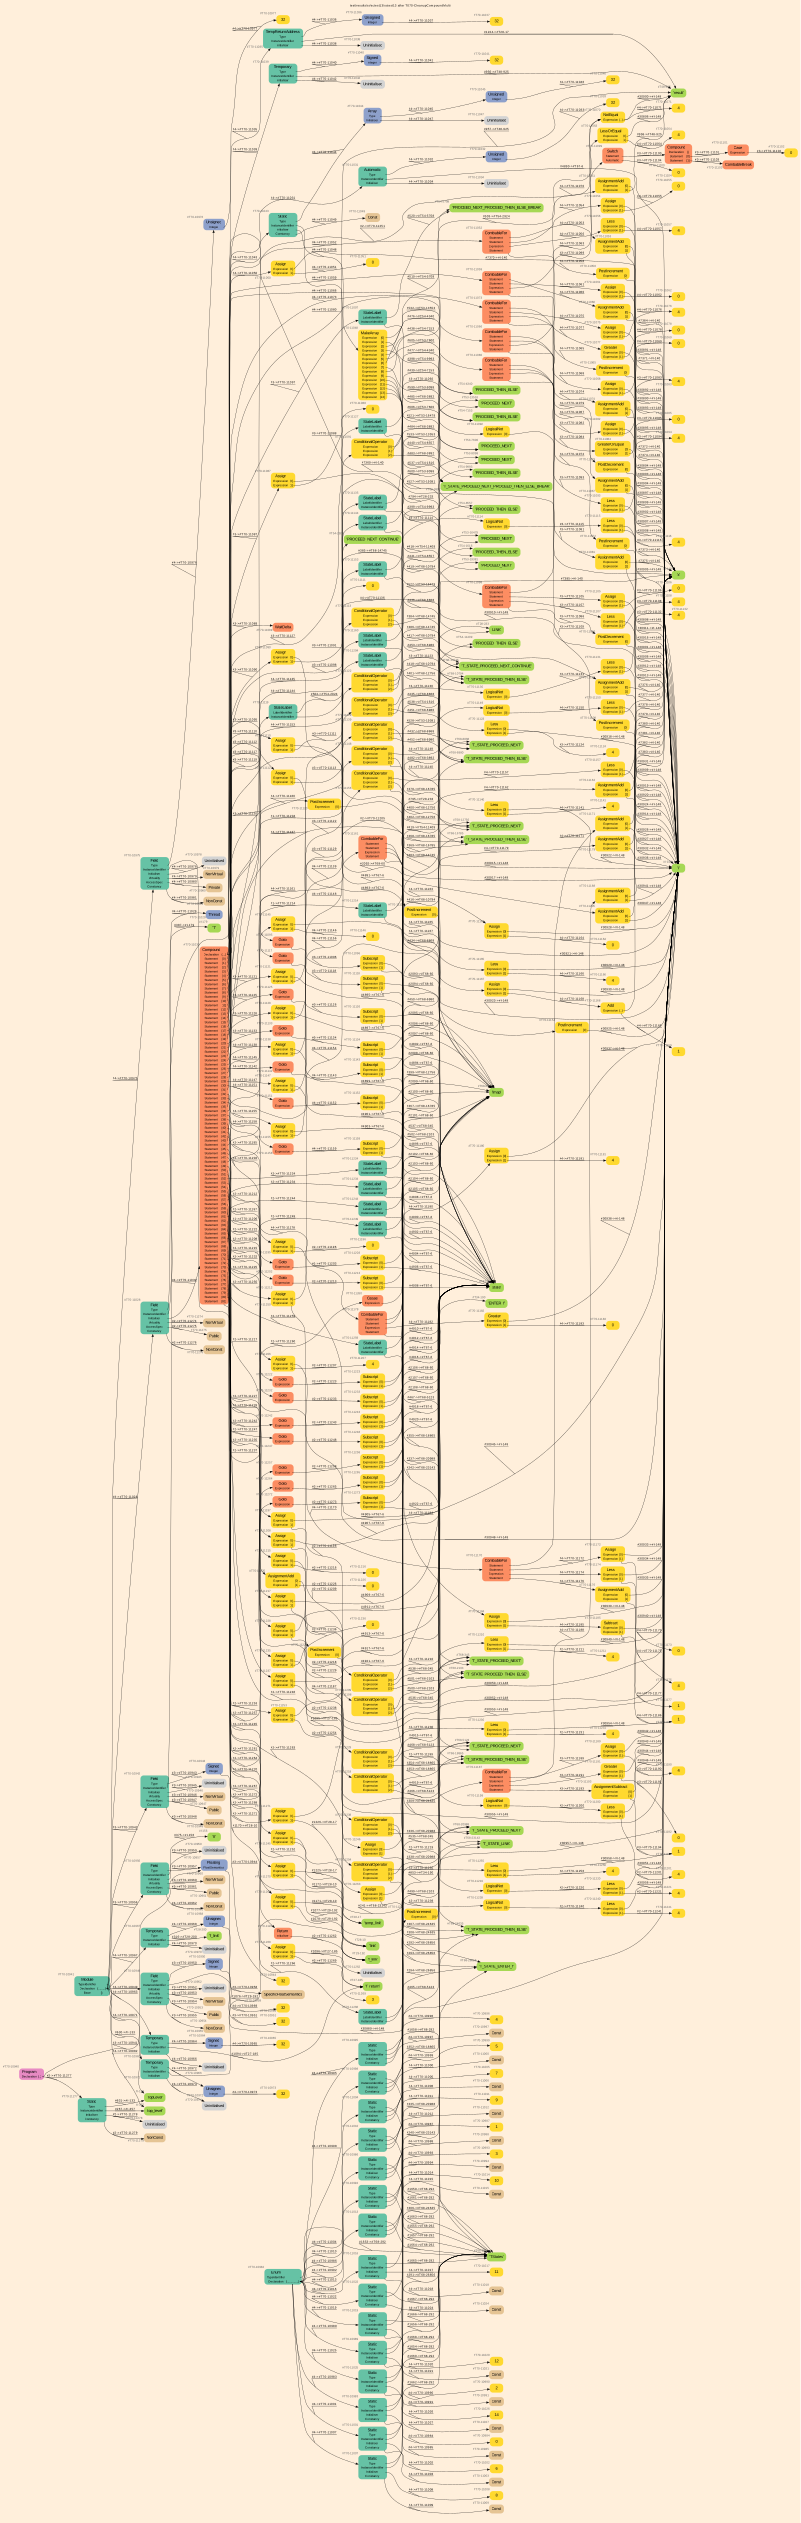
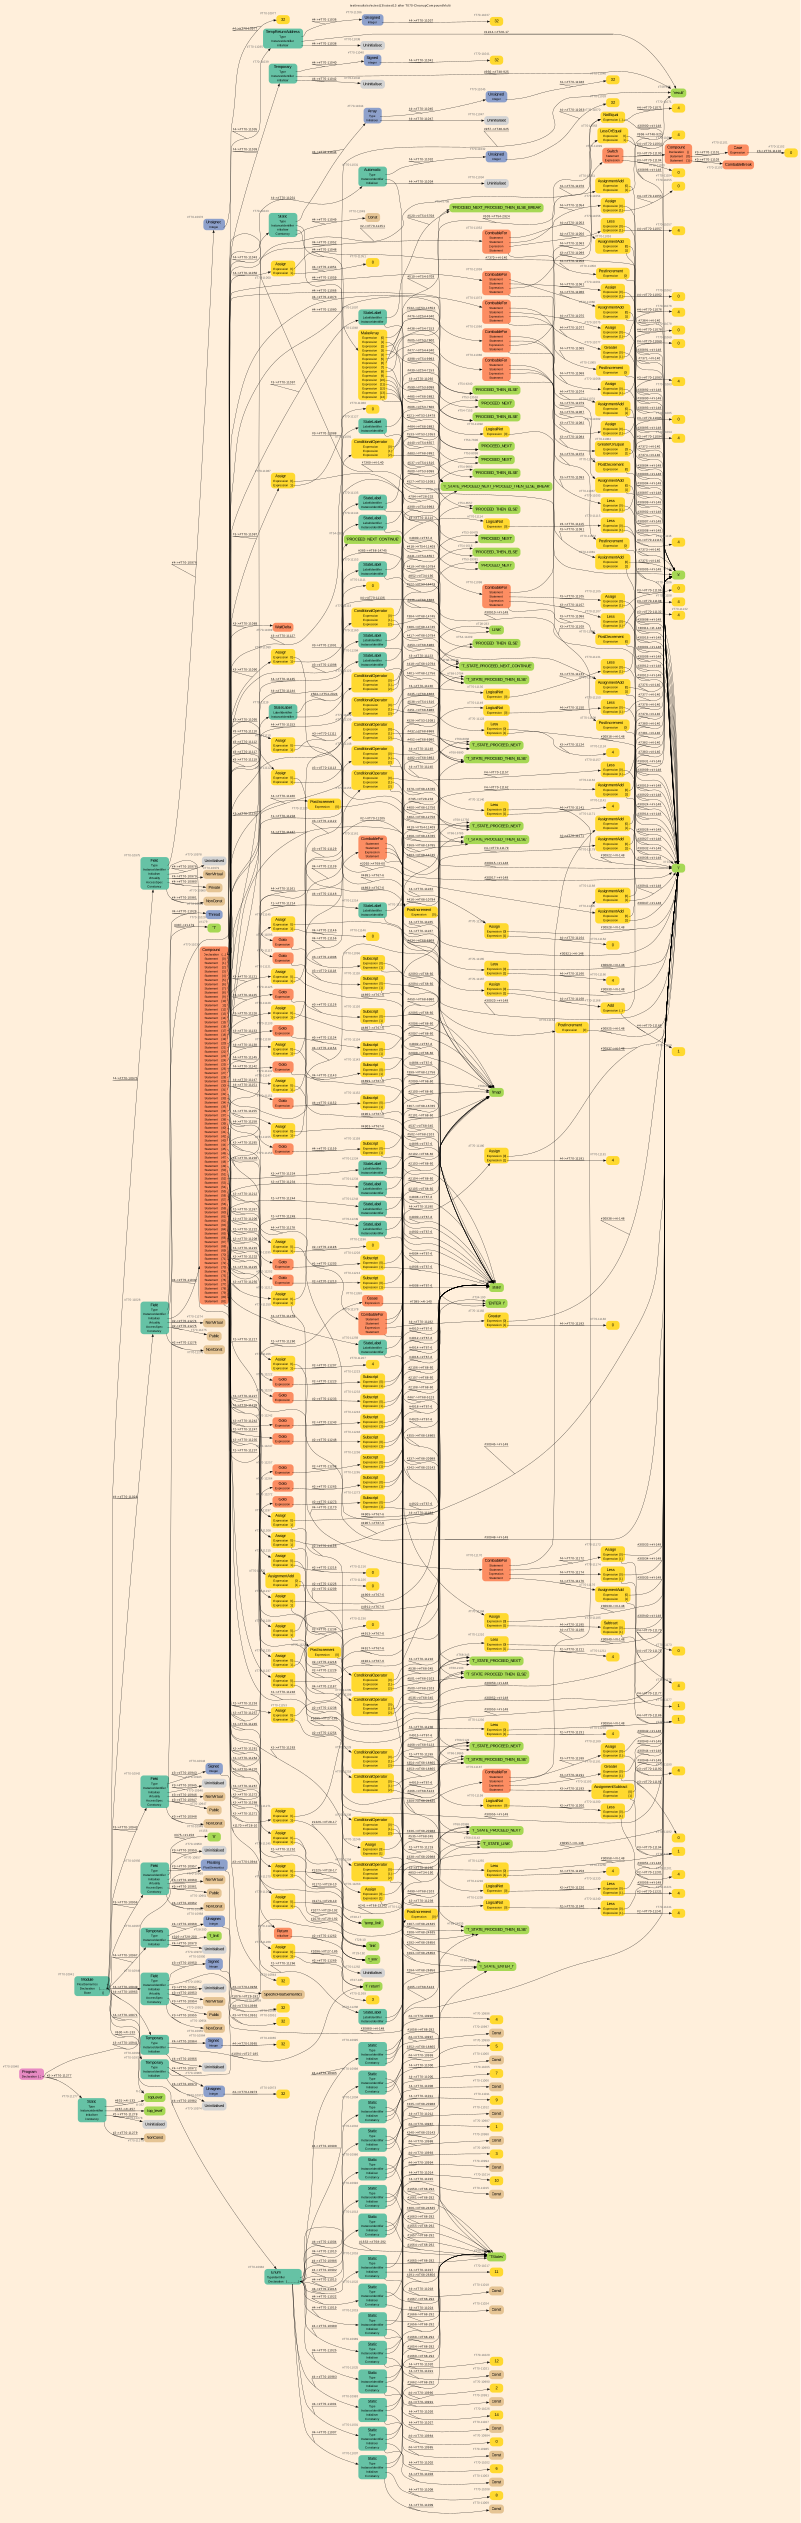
(642, 102) -> (664, 476)
(652, 122) -> (665, 490)
(612, 160) -> (612, 160)
(664, 243) -> (437, 544)
(403, 822) -> (432, 1303)
none -> (440, 845)
(87, 1984) -> (87, 1984)
(112, 2048) -> (179, 2118)
